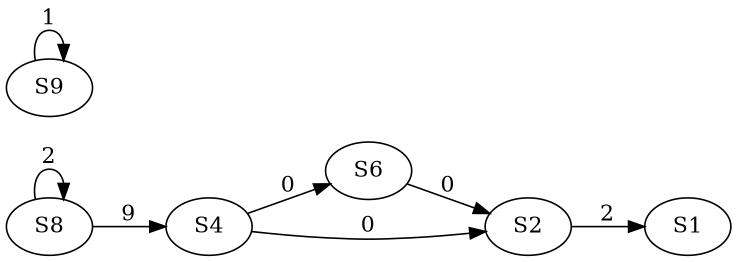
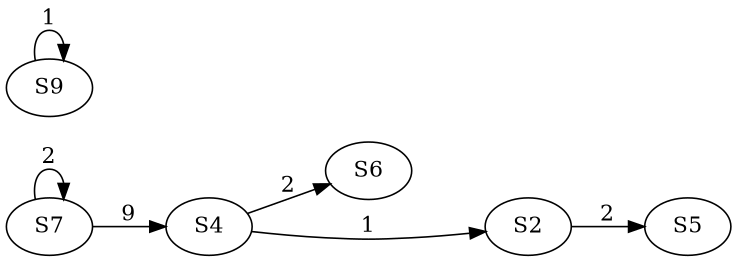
(289, 186) -> (289, 186)
(441, 196) -> none
(369, 226) -> (369, 226)
(49, 227) -> (49, 227)
(688, 227) -> (688, 227)
